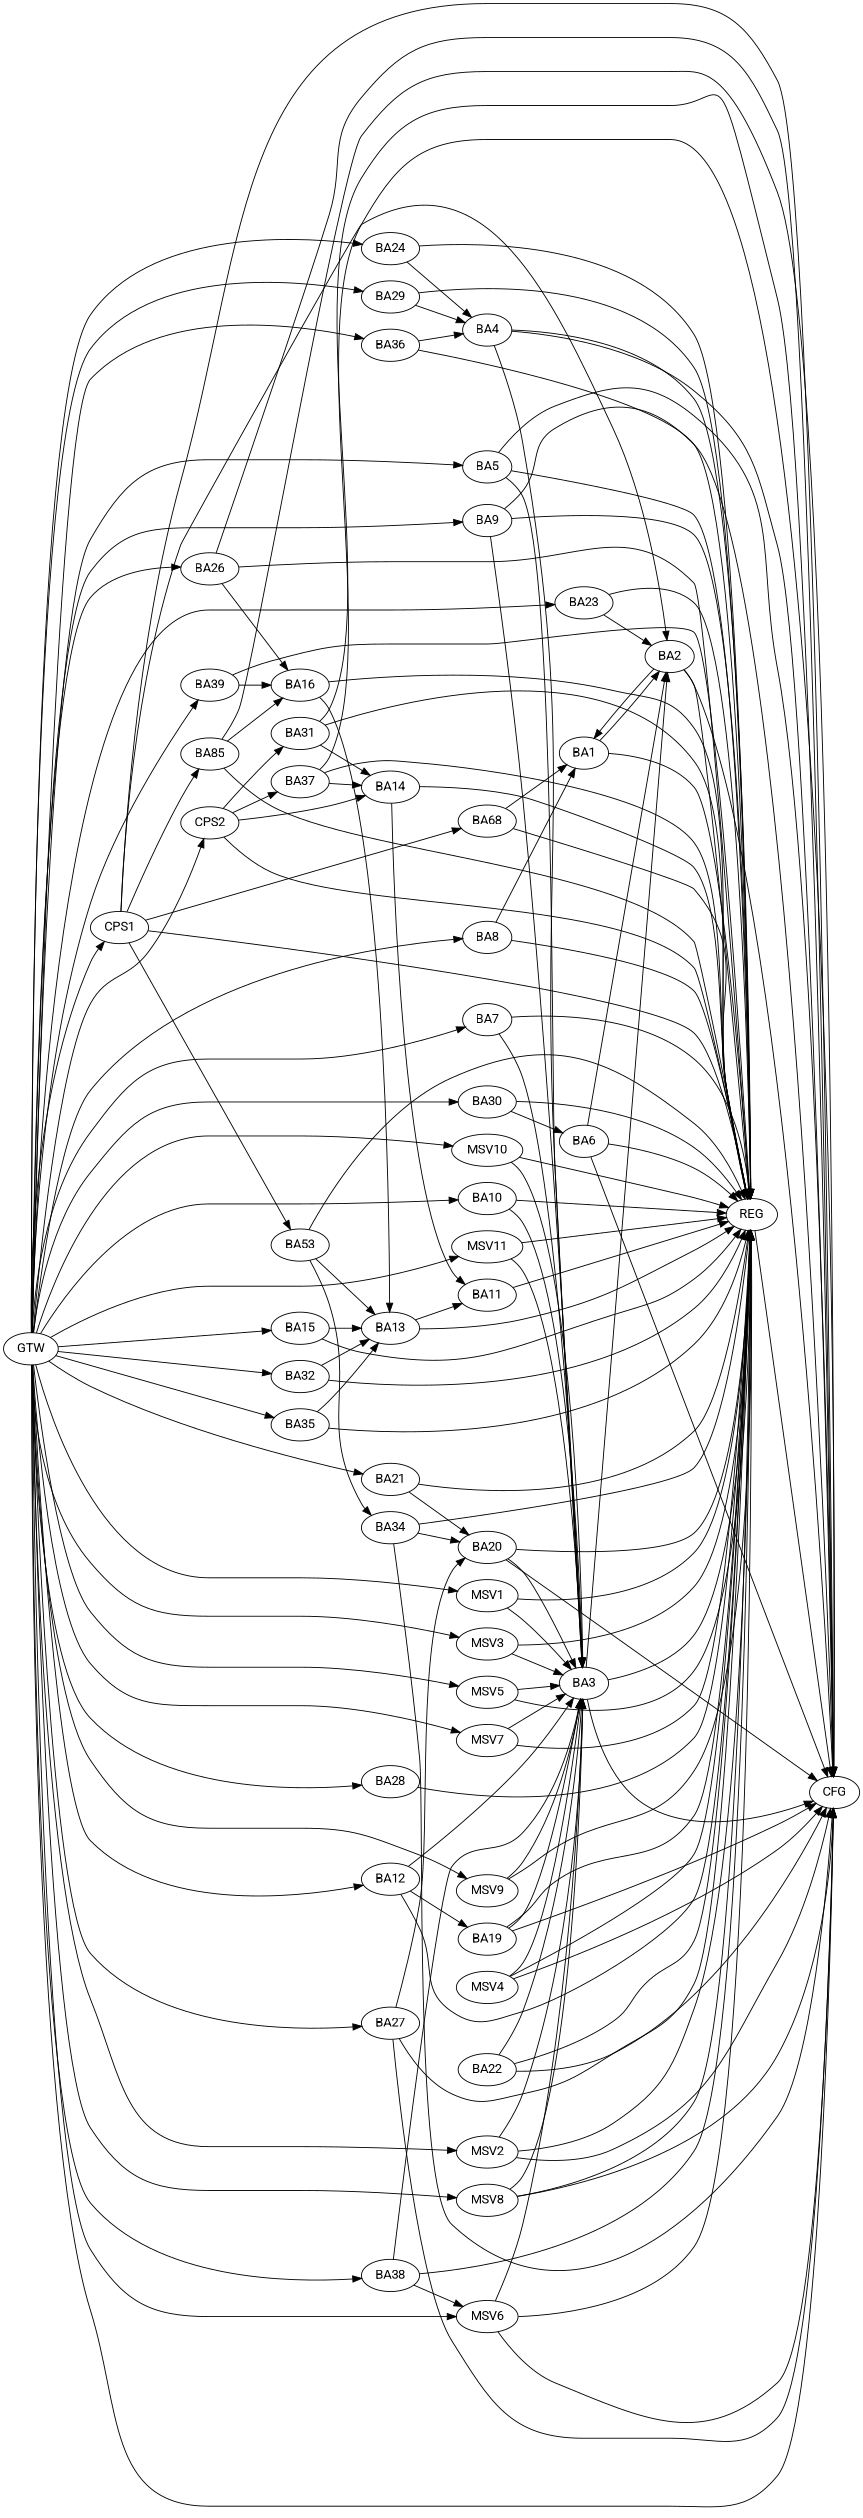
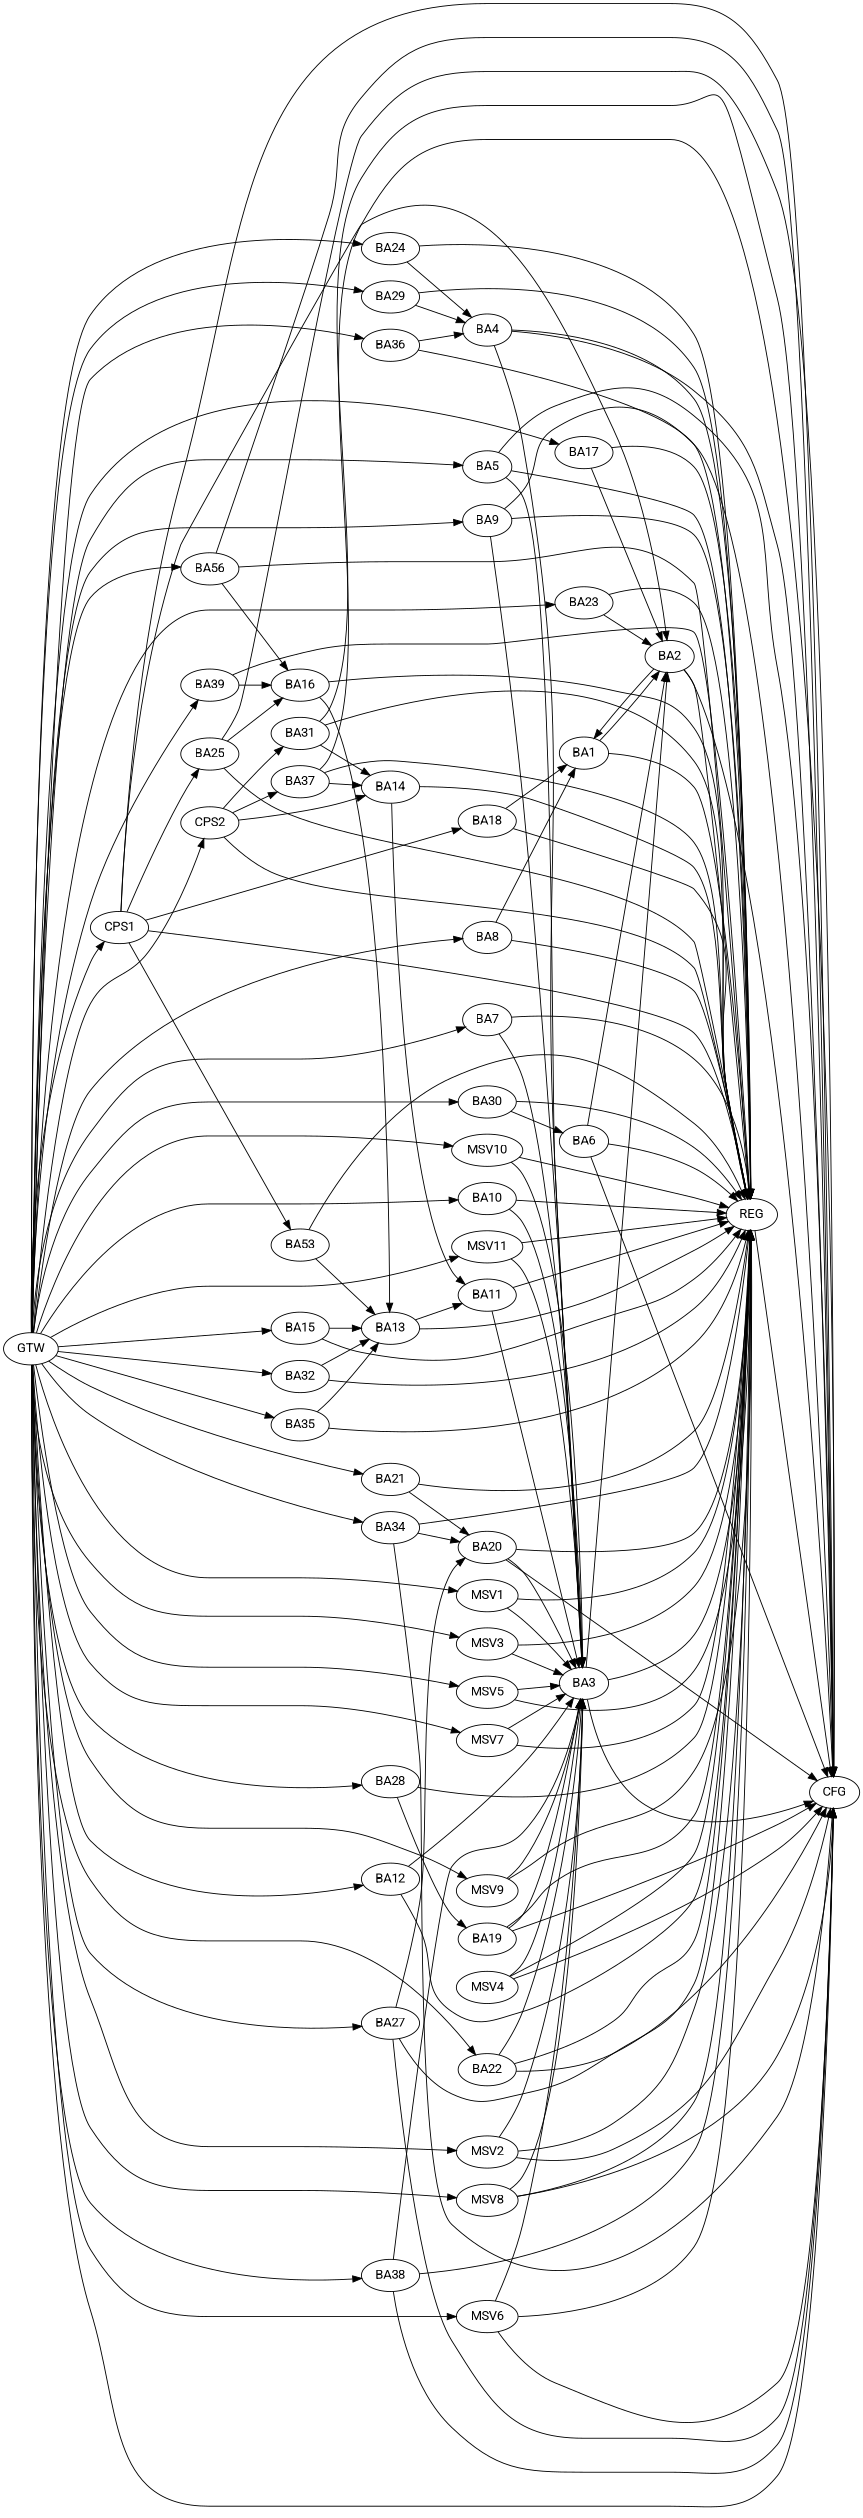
none -> (584, 453)
(210, 569) -> (210, 569)
(210, 754) -> (210, 754)
(487, 821) -> (487, 821)
(339, 1372) -> (185, 1466)
none -> (532, 1476)
none -> (73, 1842)
(435, 1907) -> (430, 1875)
(440, 2297) -> (781, 2435)
